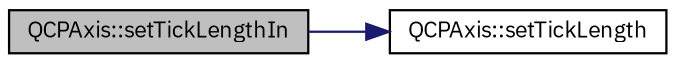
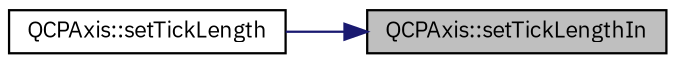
(337, 32) -> (315, 32)
